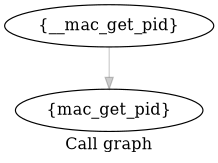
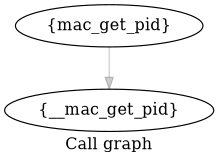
(109, 62) -> (109, 62)
